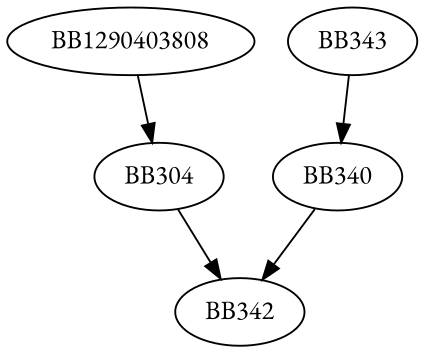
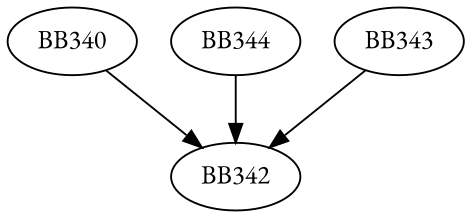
(131, 41) -> none
(346, 100) -> (325, 103)
(159, 177) -> (236, 41)
